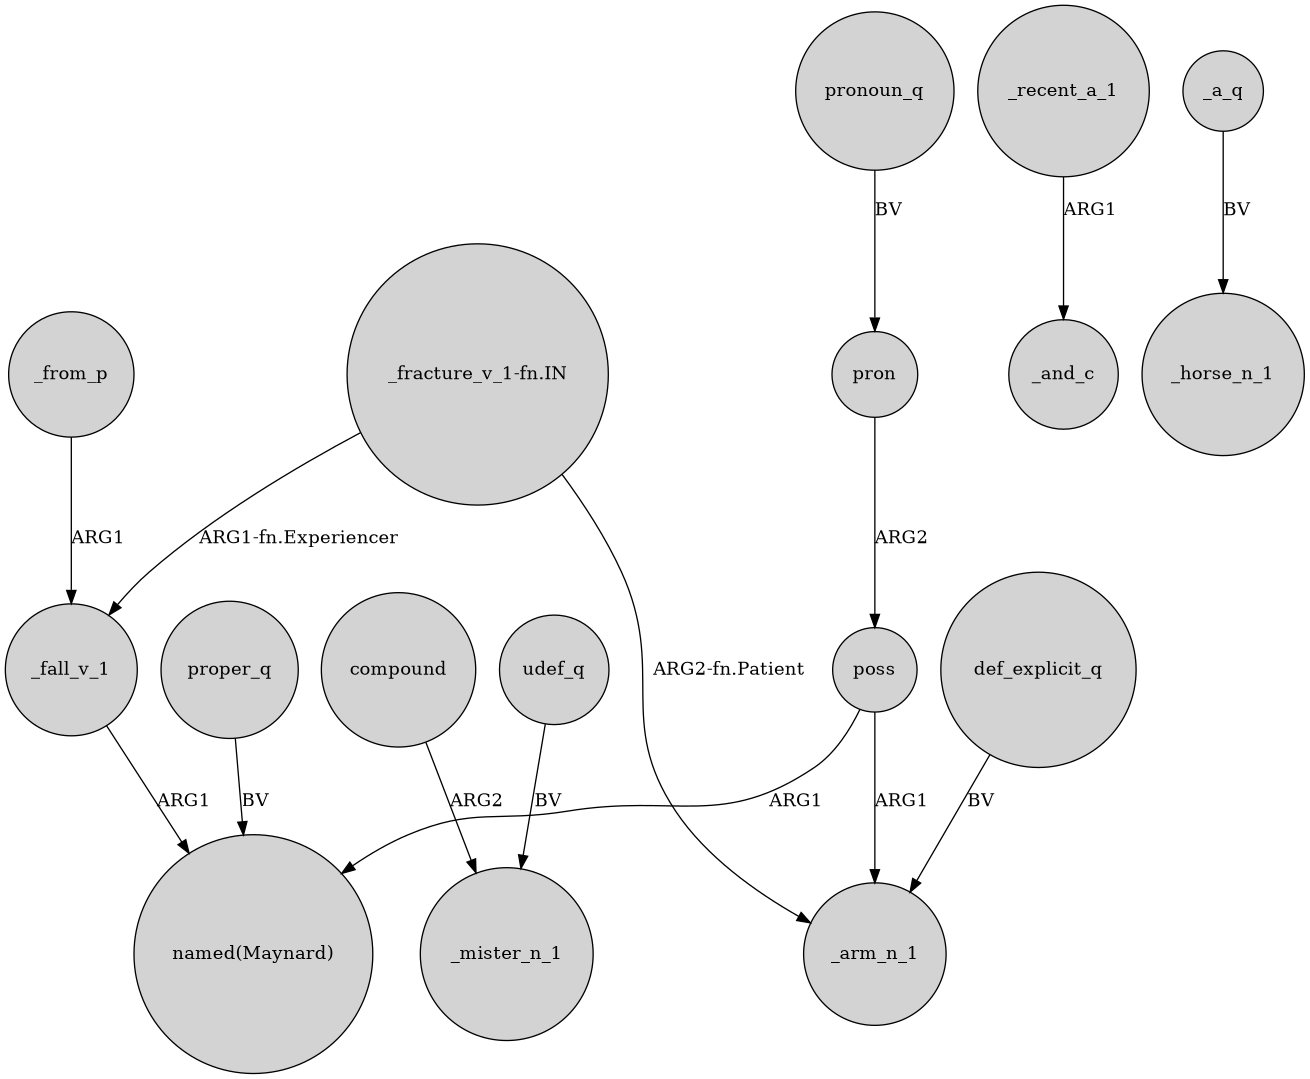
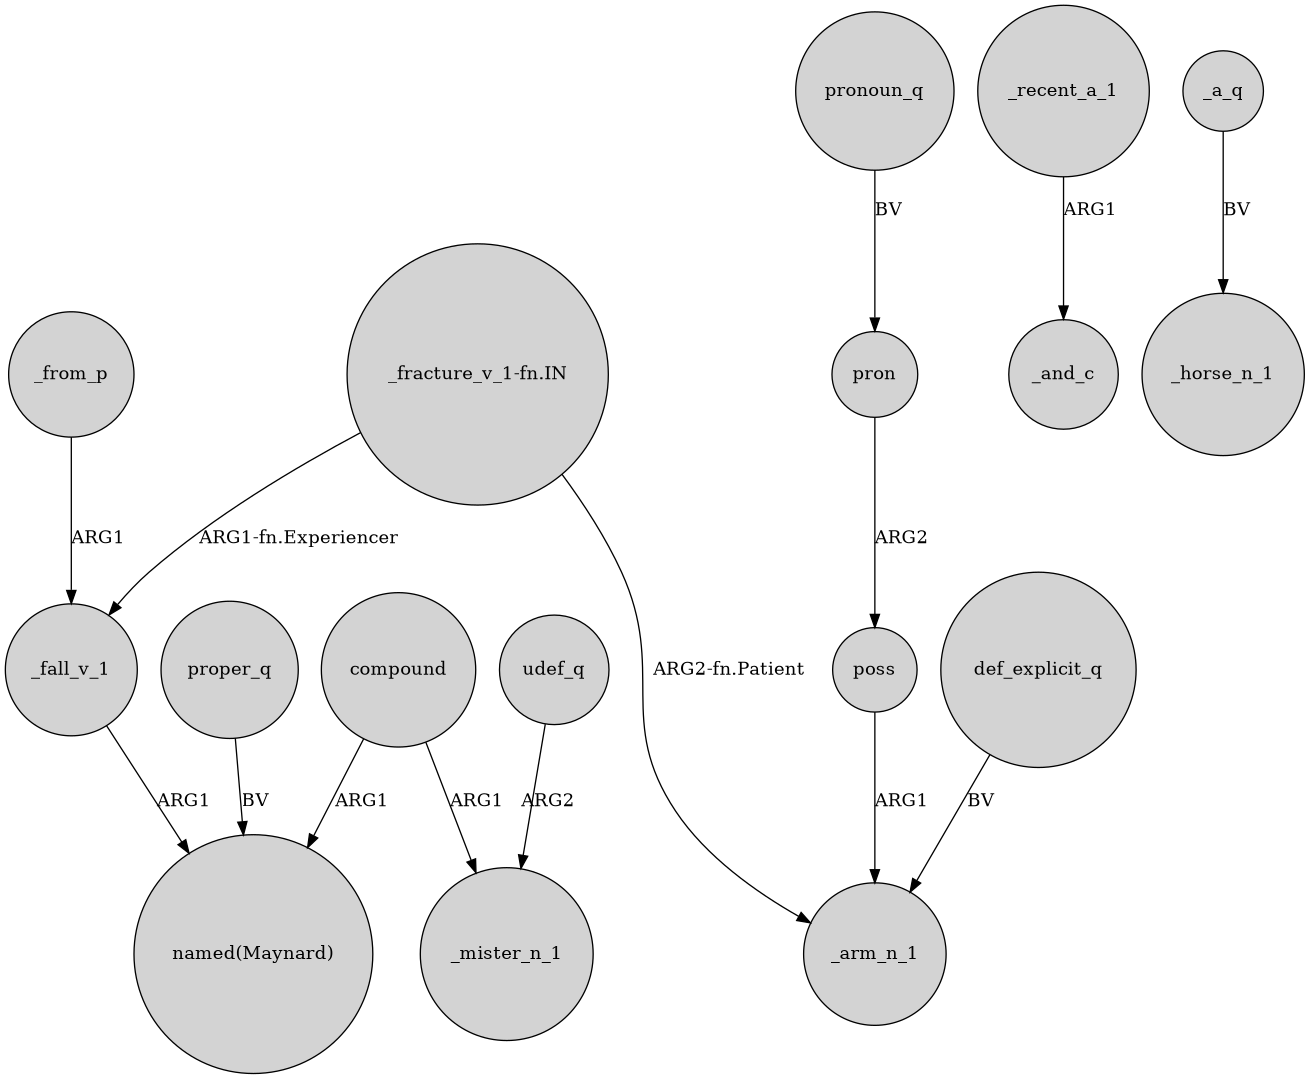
(477, 801) -> (477, 801)
(548, 801) -> (548, 801)
(619, 806) -> (339, 787)
